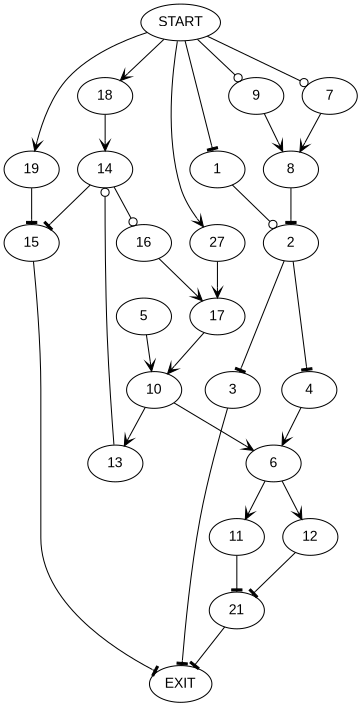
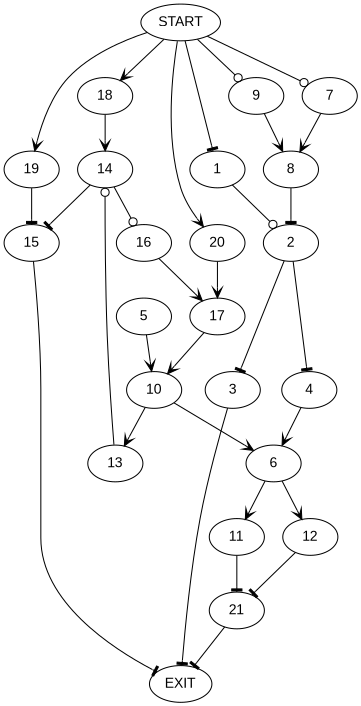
(217, 243) -> (217, 243)
